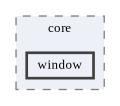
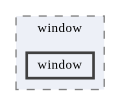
(60, 29) -> (60, 29)
